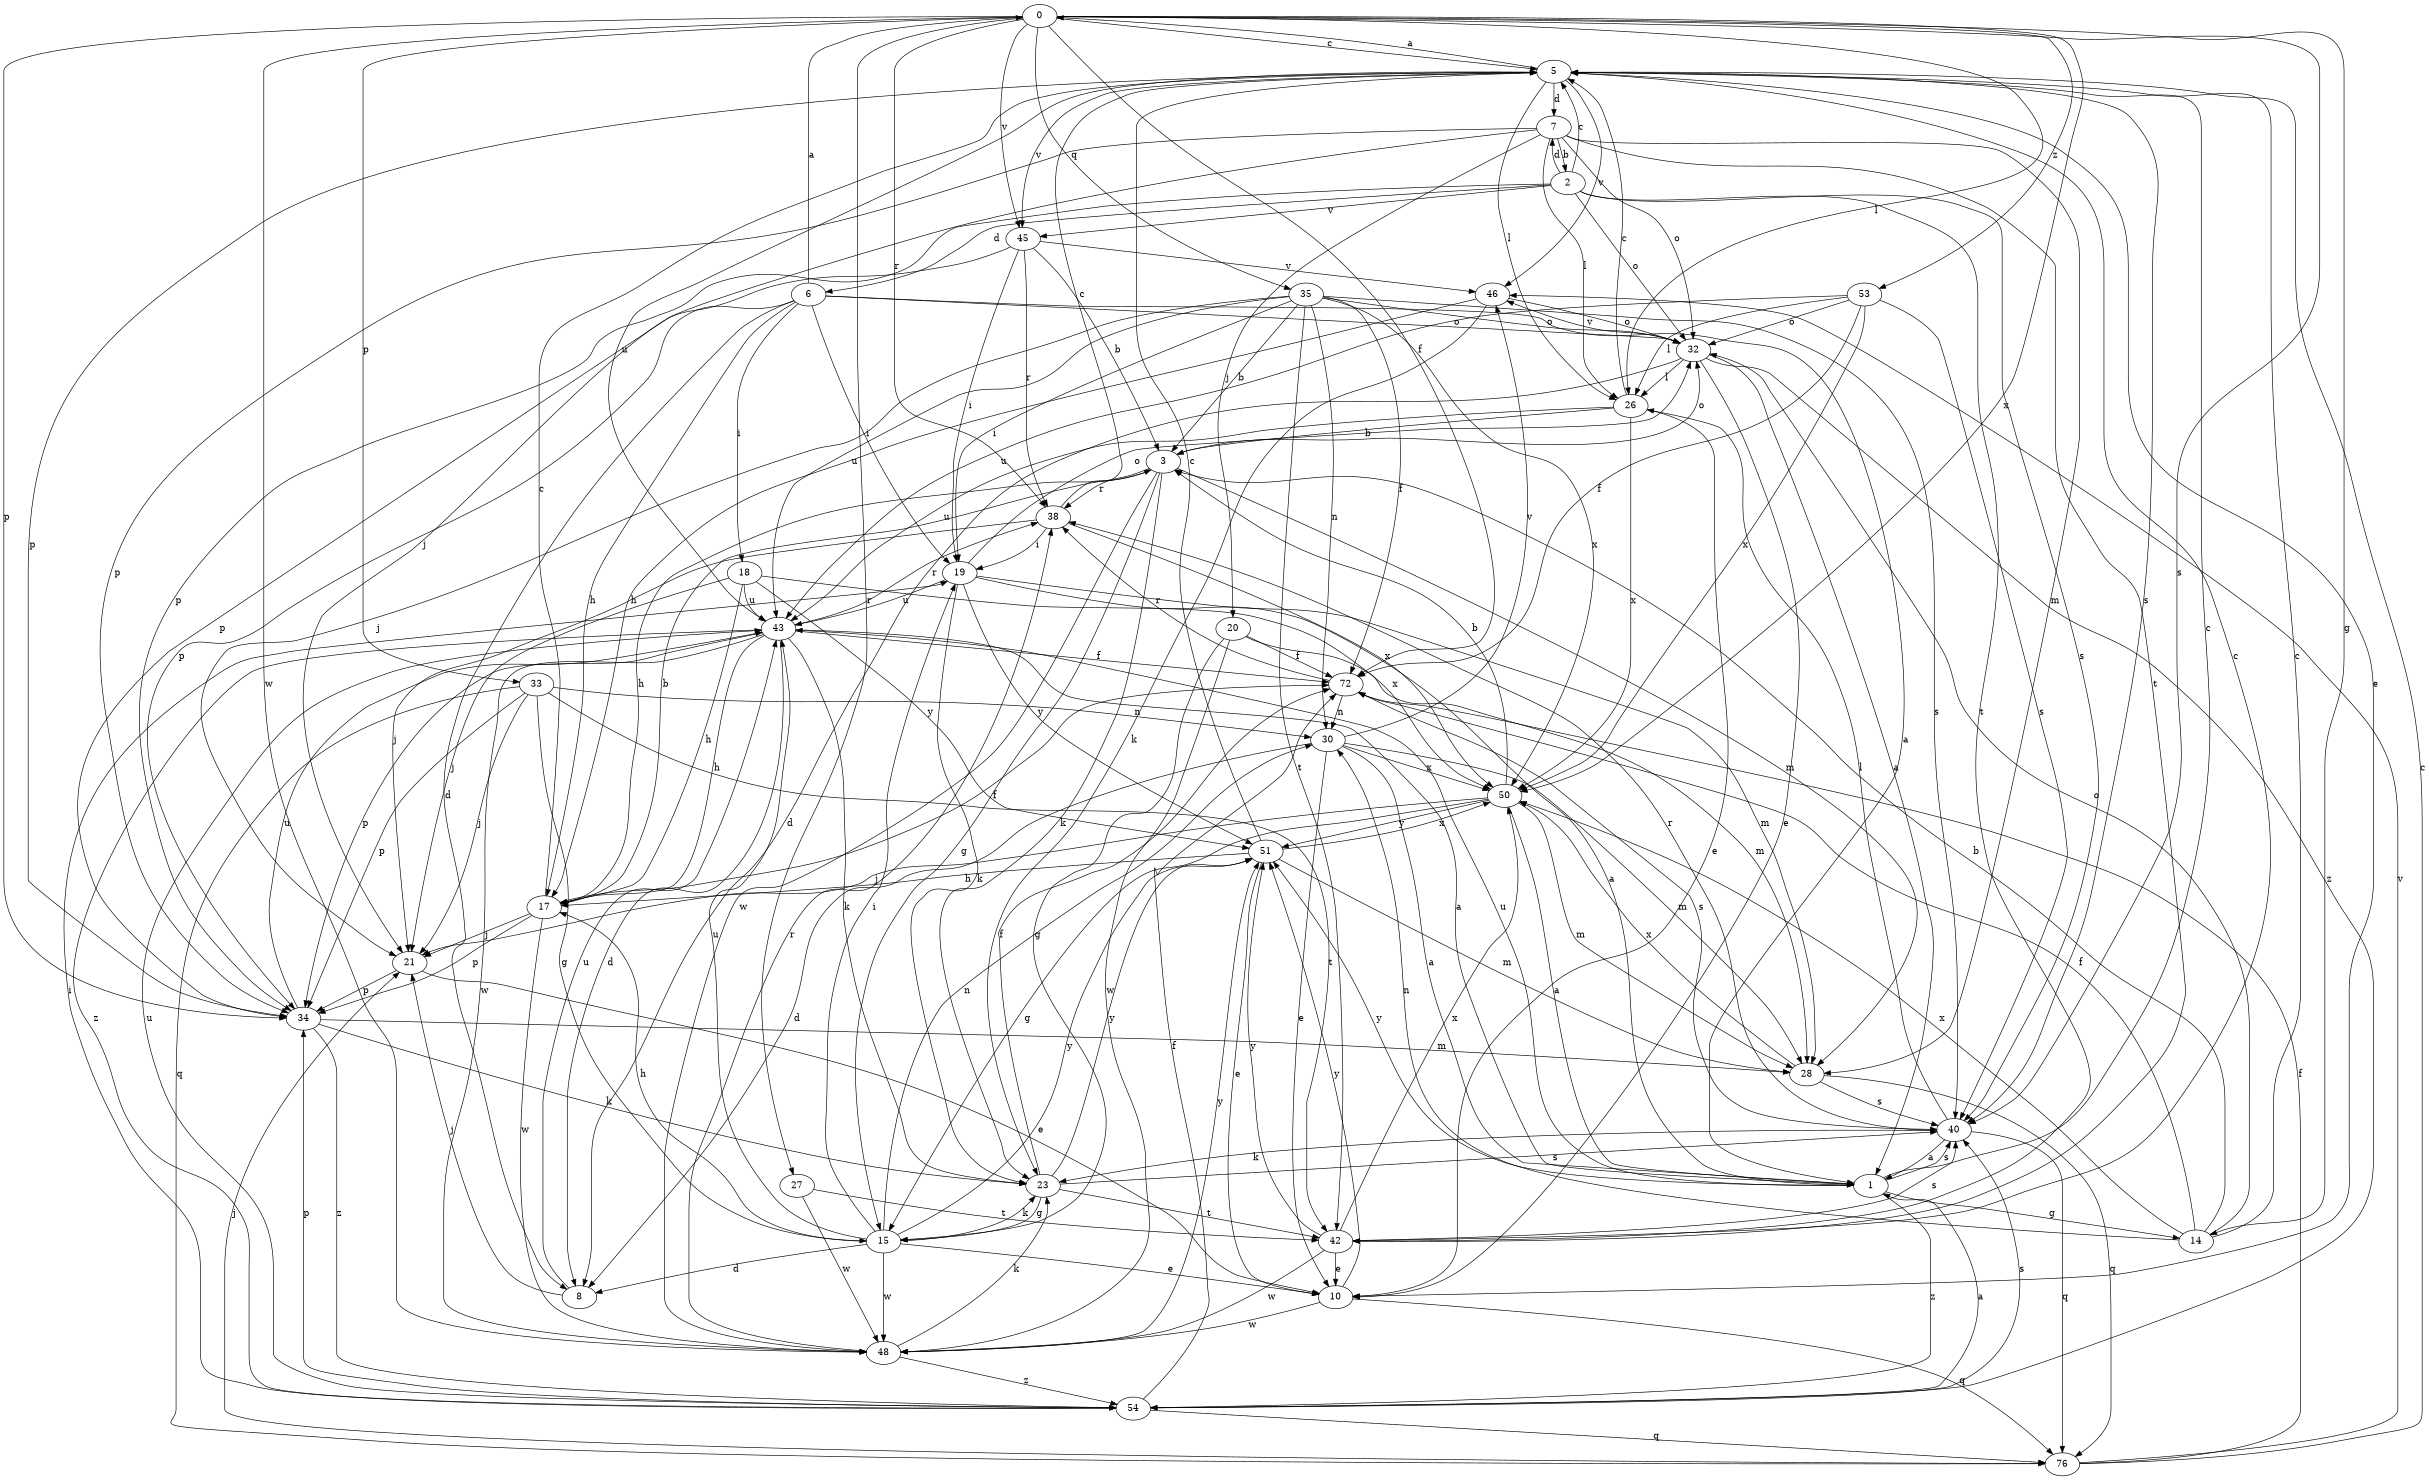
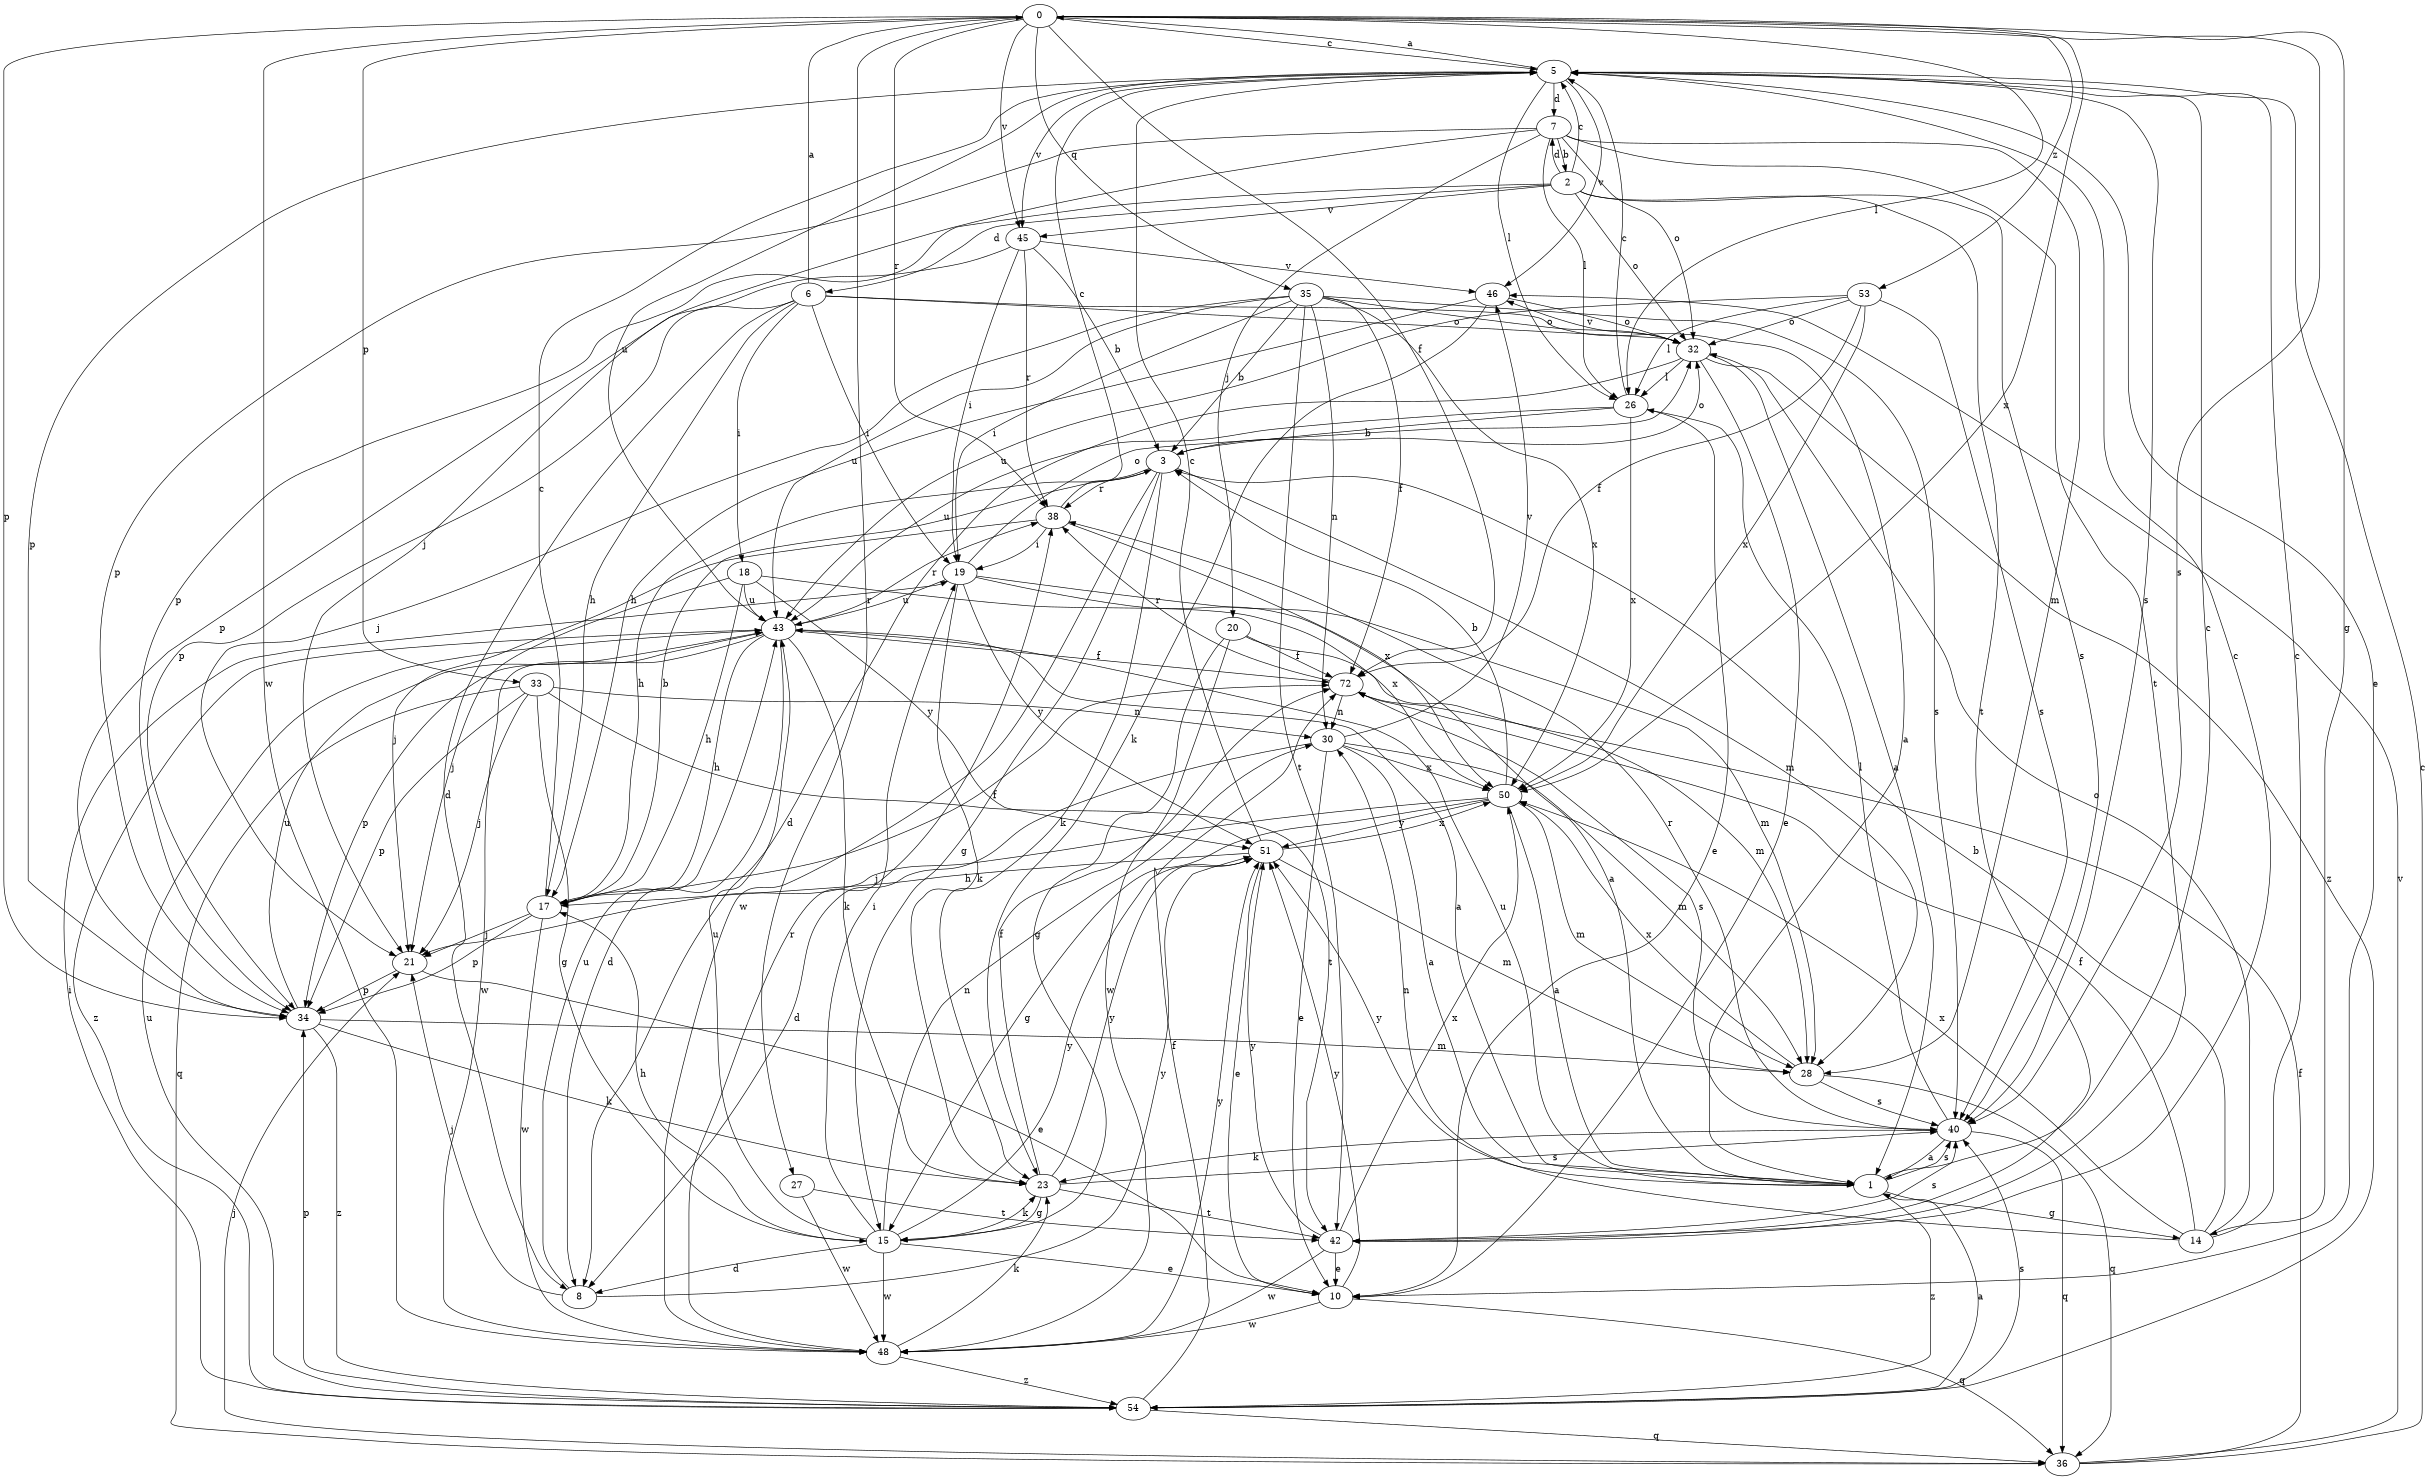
none -> (1062, 1244)
(2062, 1464) -> (2062, 1464)
